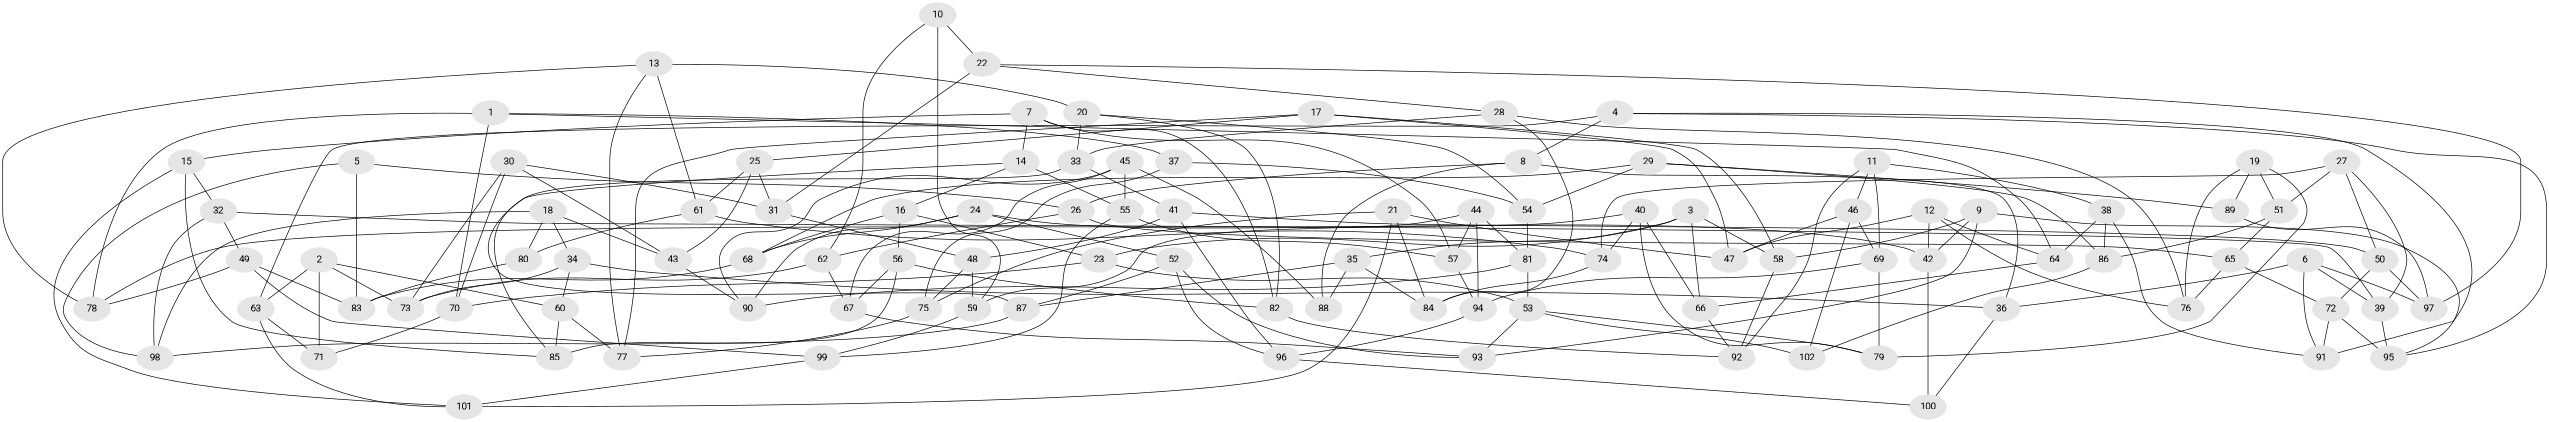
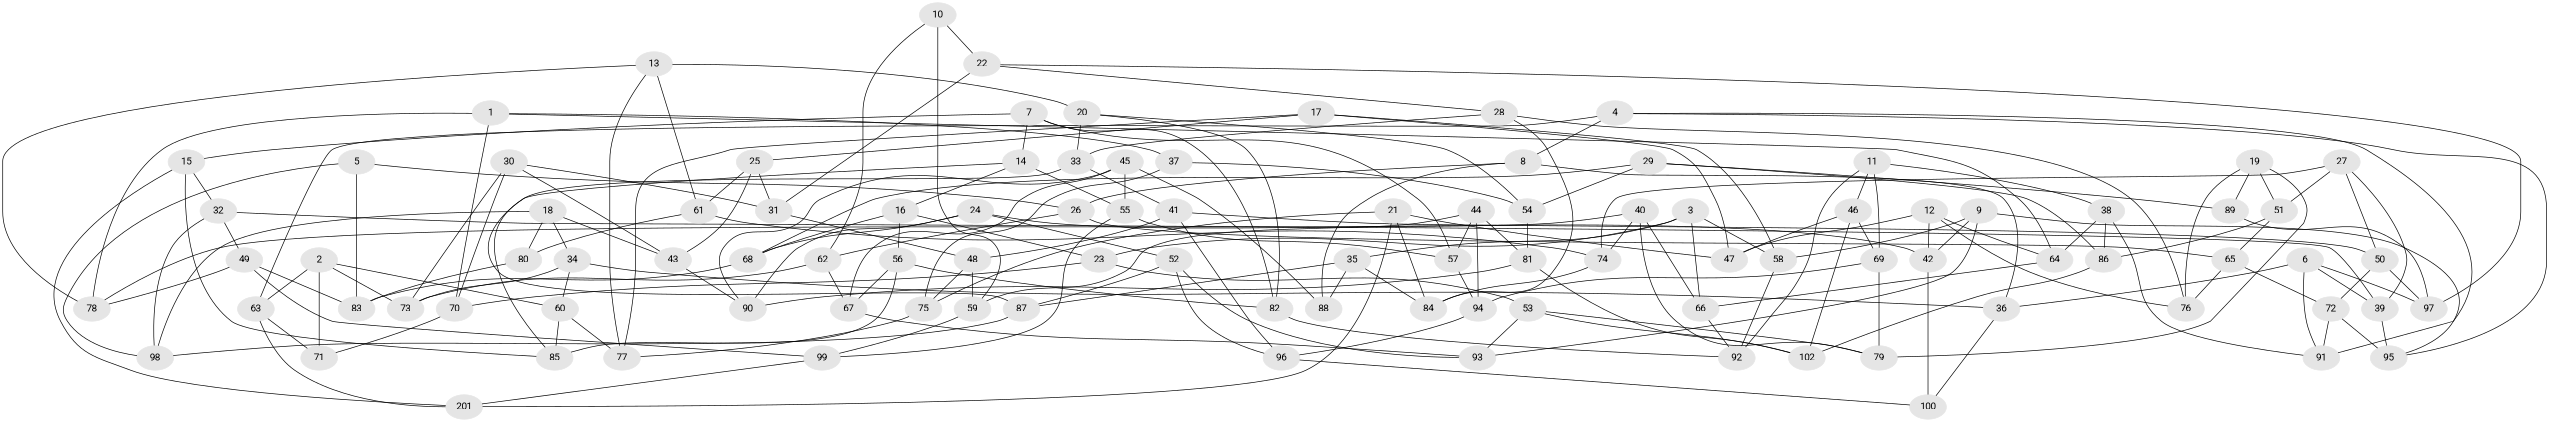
(1528, 285) -> (1614, 314)
(464, 407) -> (464, 407)
